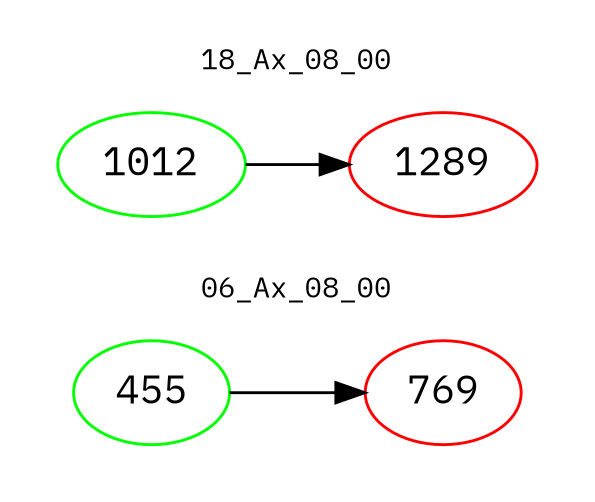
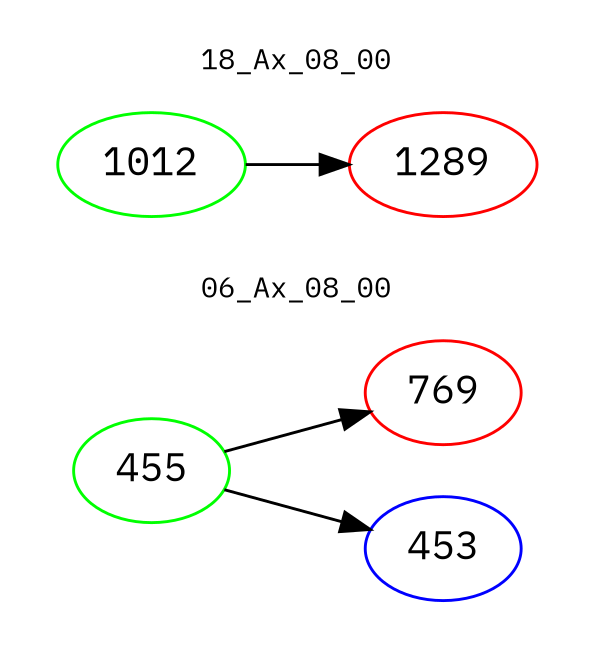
none -> (443, 549)
